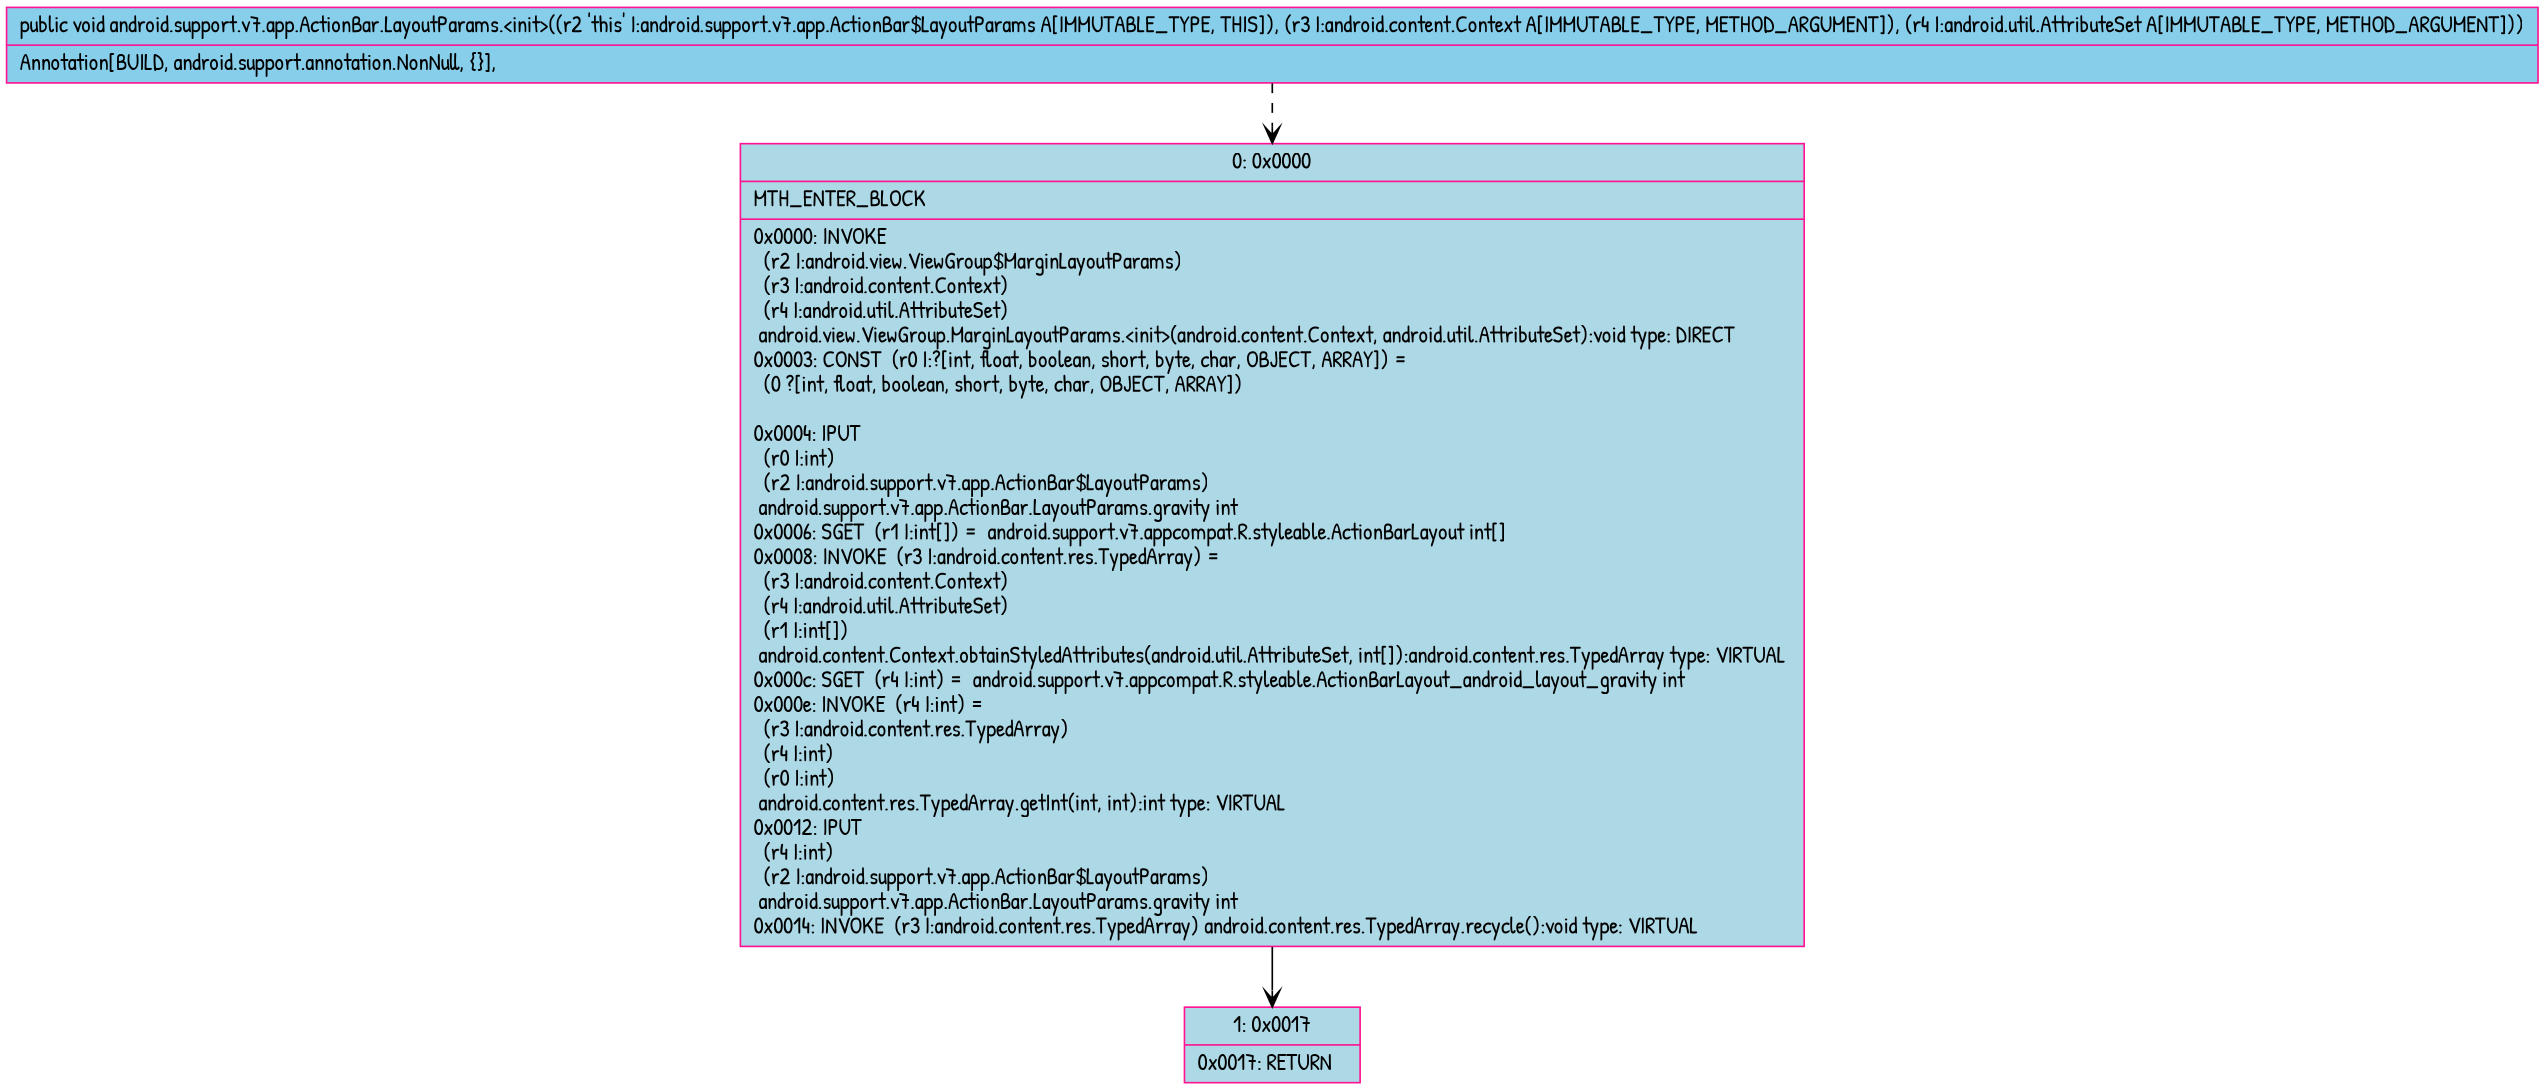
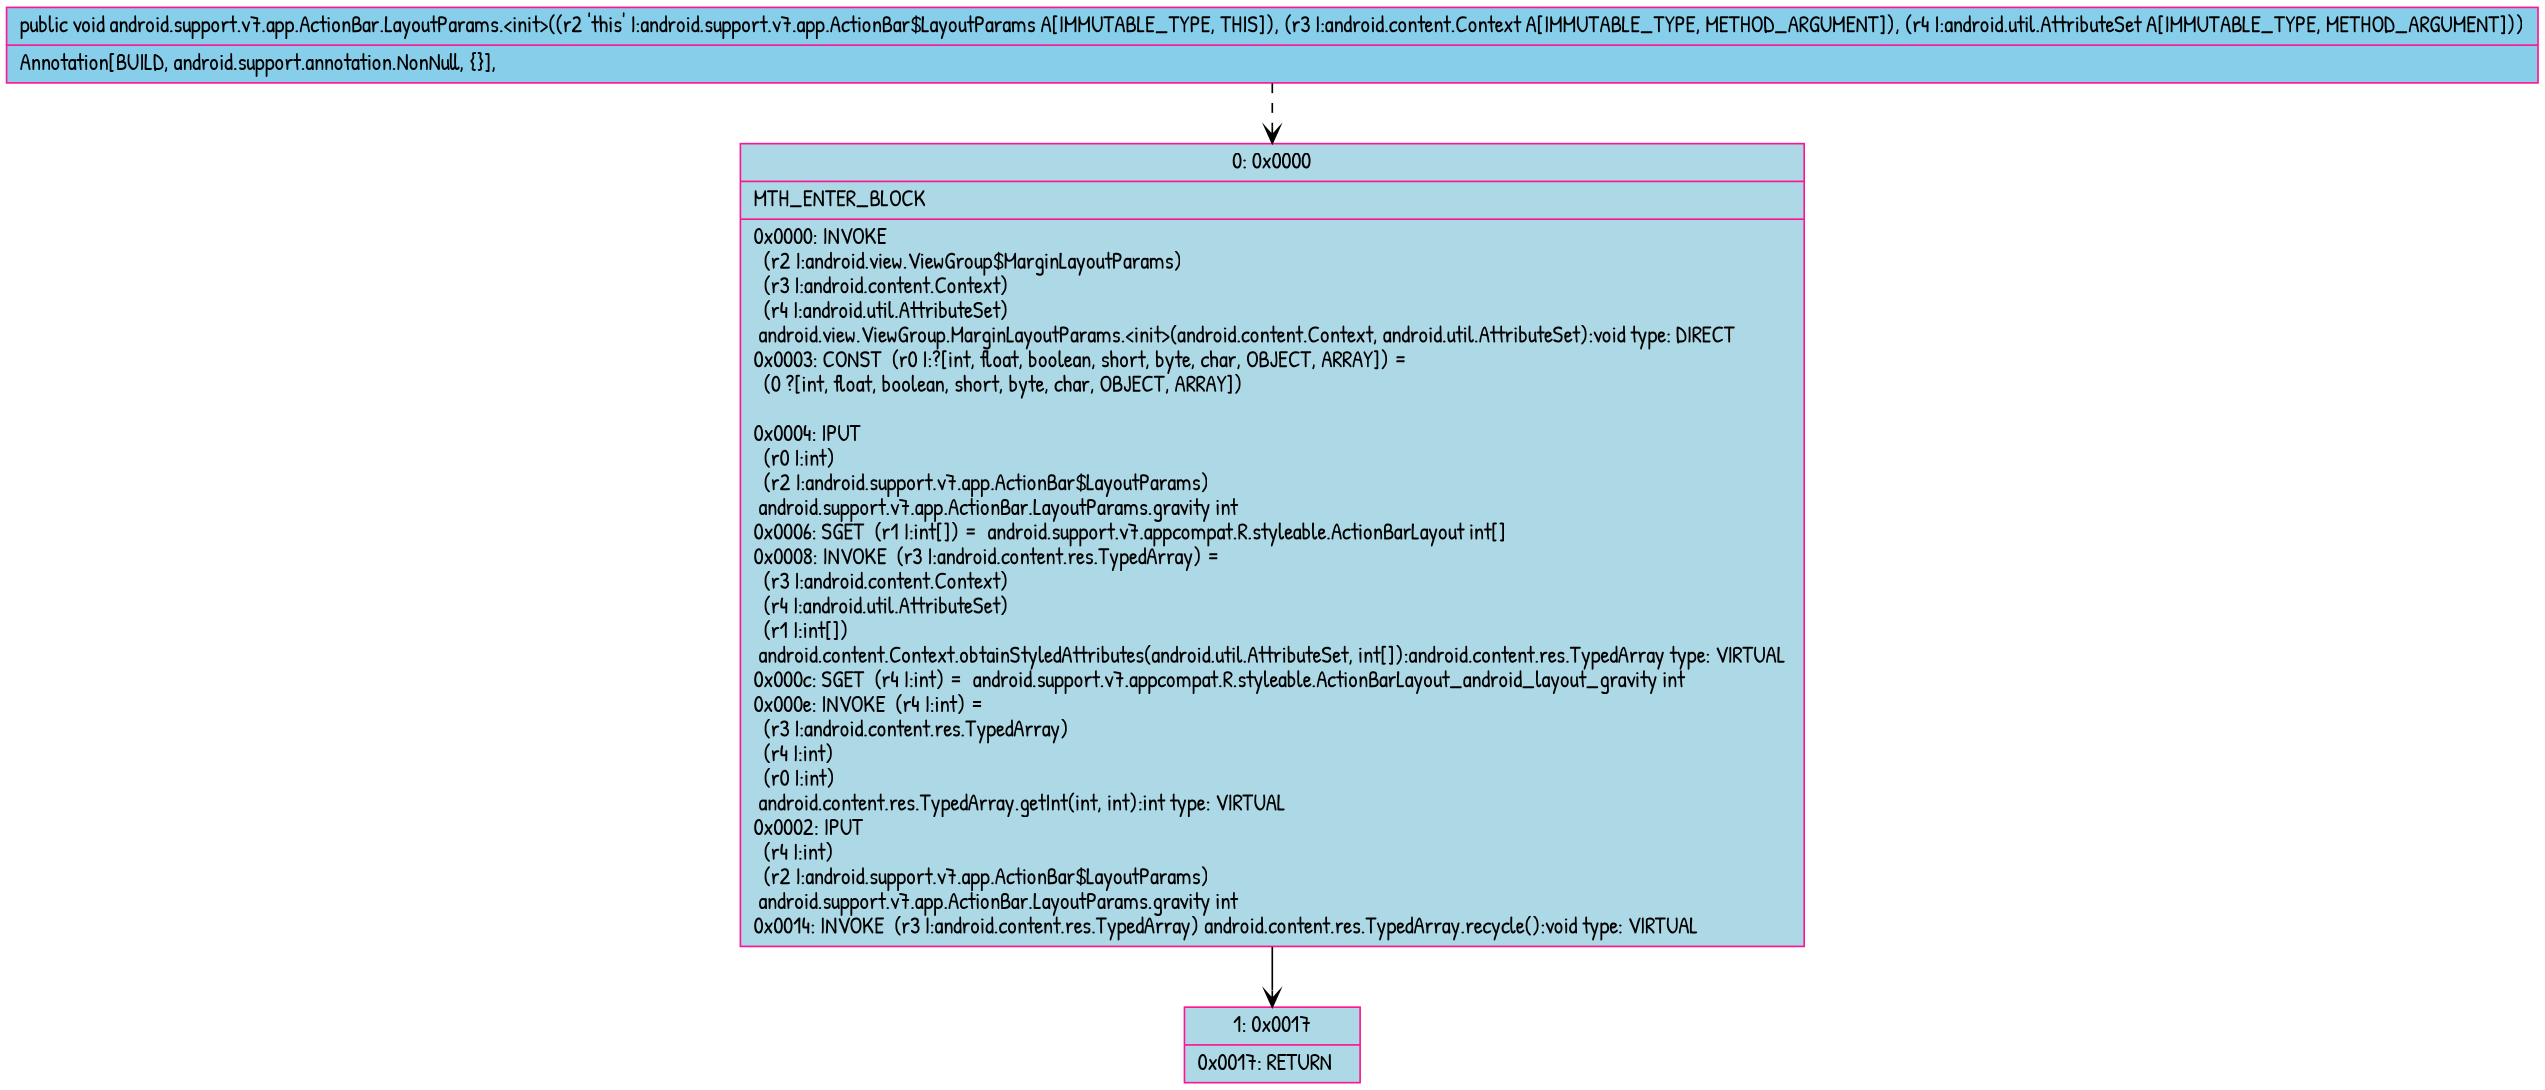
(813, 828) -> (813, 828)
